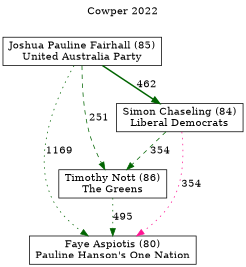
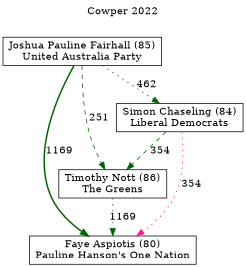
(128, 82) -> (128, 82)
(45, 152) -> (45, 152)
(123, 217) -> (123, 217)
